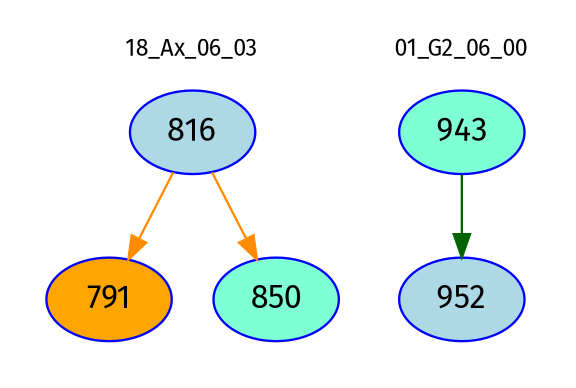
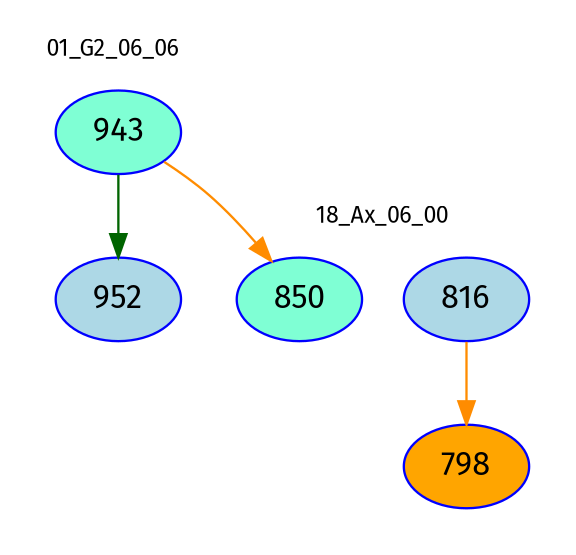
(193, 50) -> (383, 217)
(462, 50) -> (114, 50)
(229, 205) -> (233, 218)
(109, 299) -> (466, 466)
